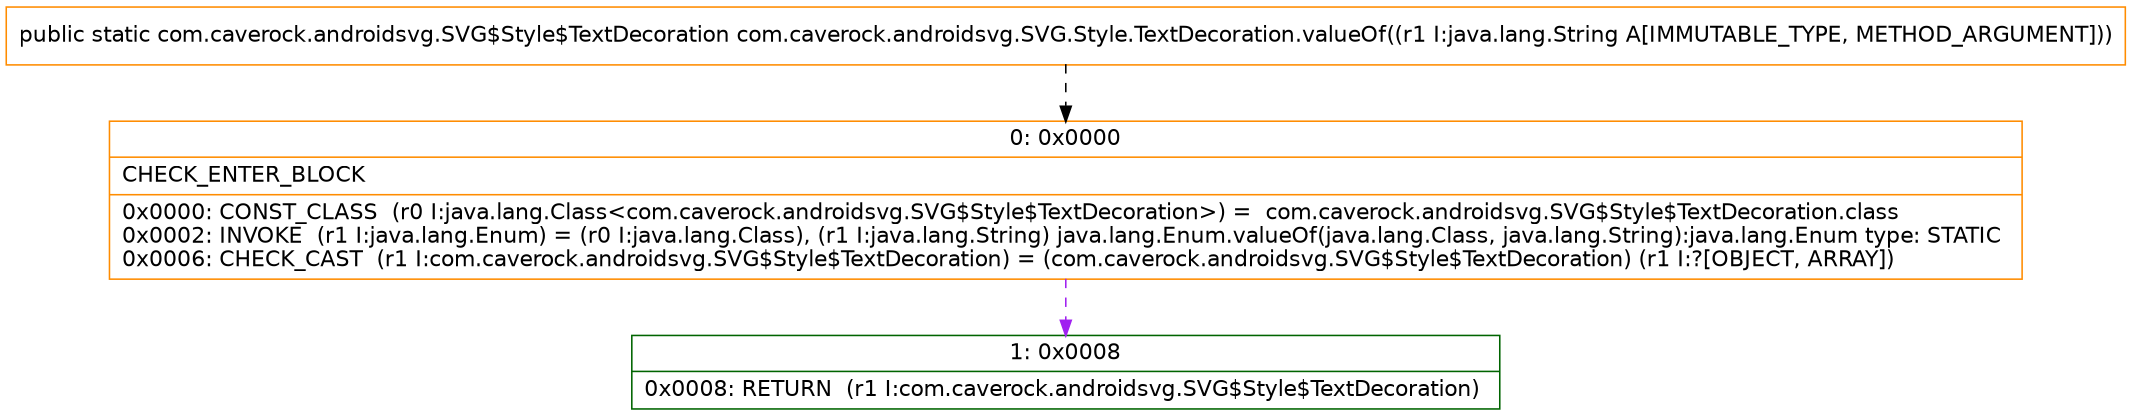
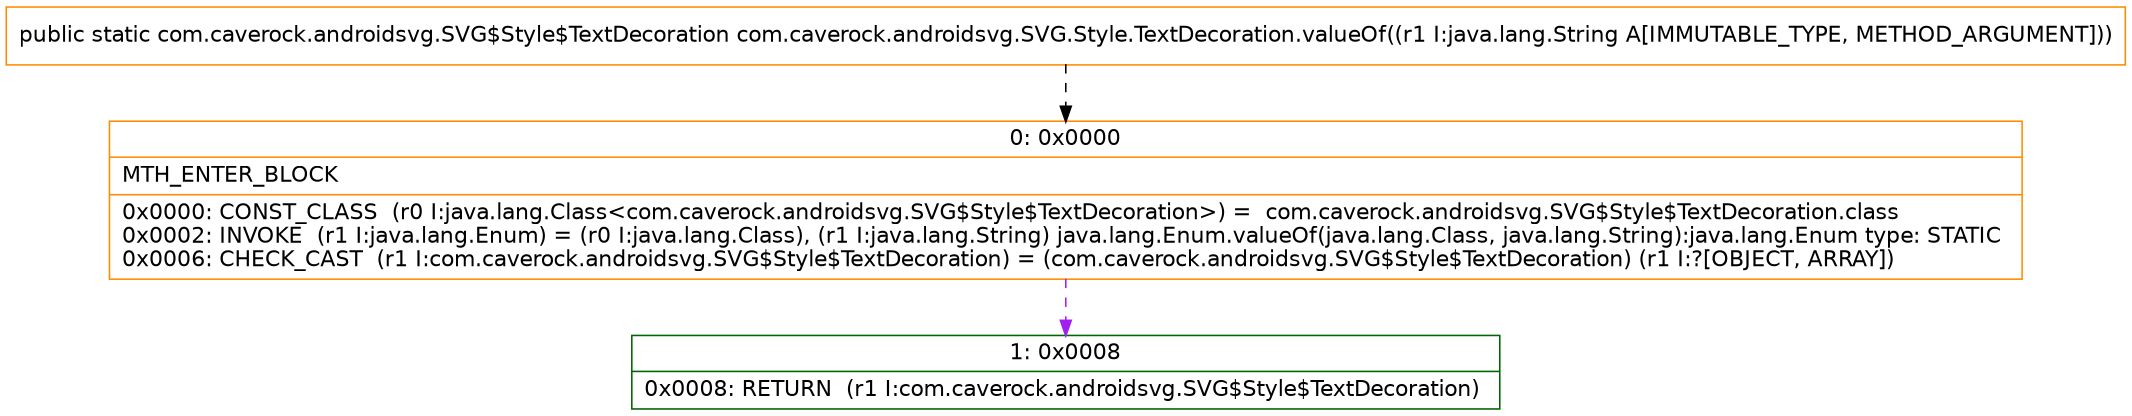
(244, 175) -> (231, 175)
